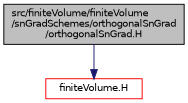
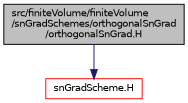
(94, 89) -> (94, 89)
